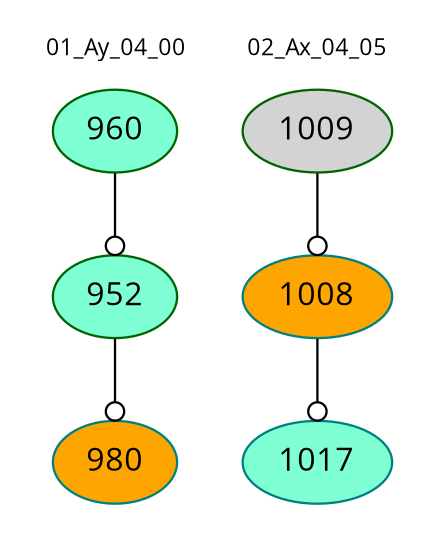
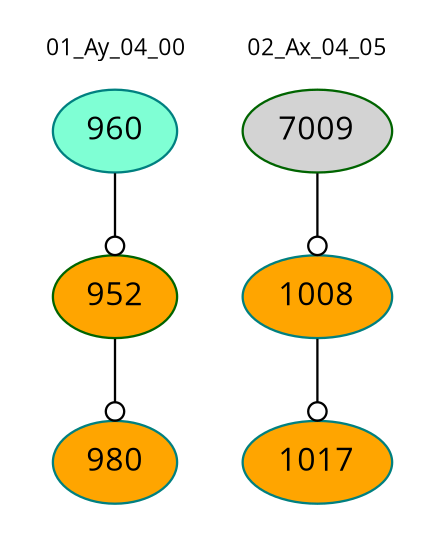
(115, 131) -> (115, 131)
(317, 131) -> (317, 131)
(115, 297) -> (115, 297)
(317, 462) -> (317, 462)
